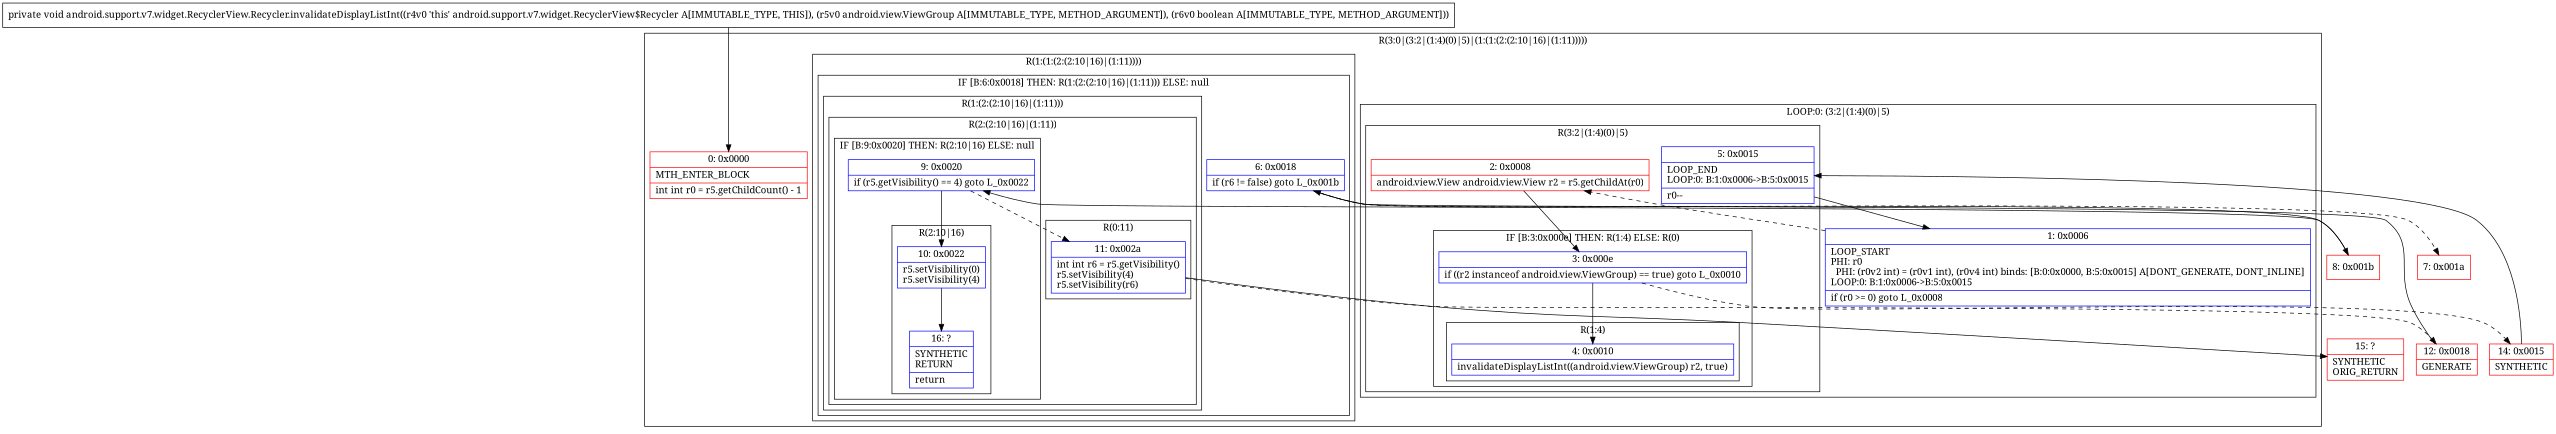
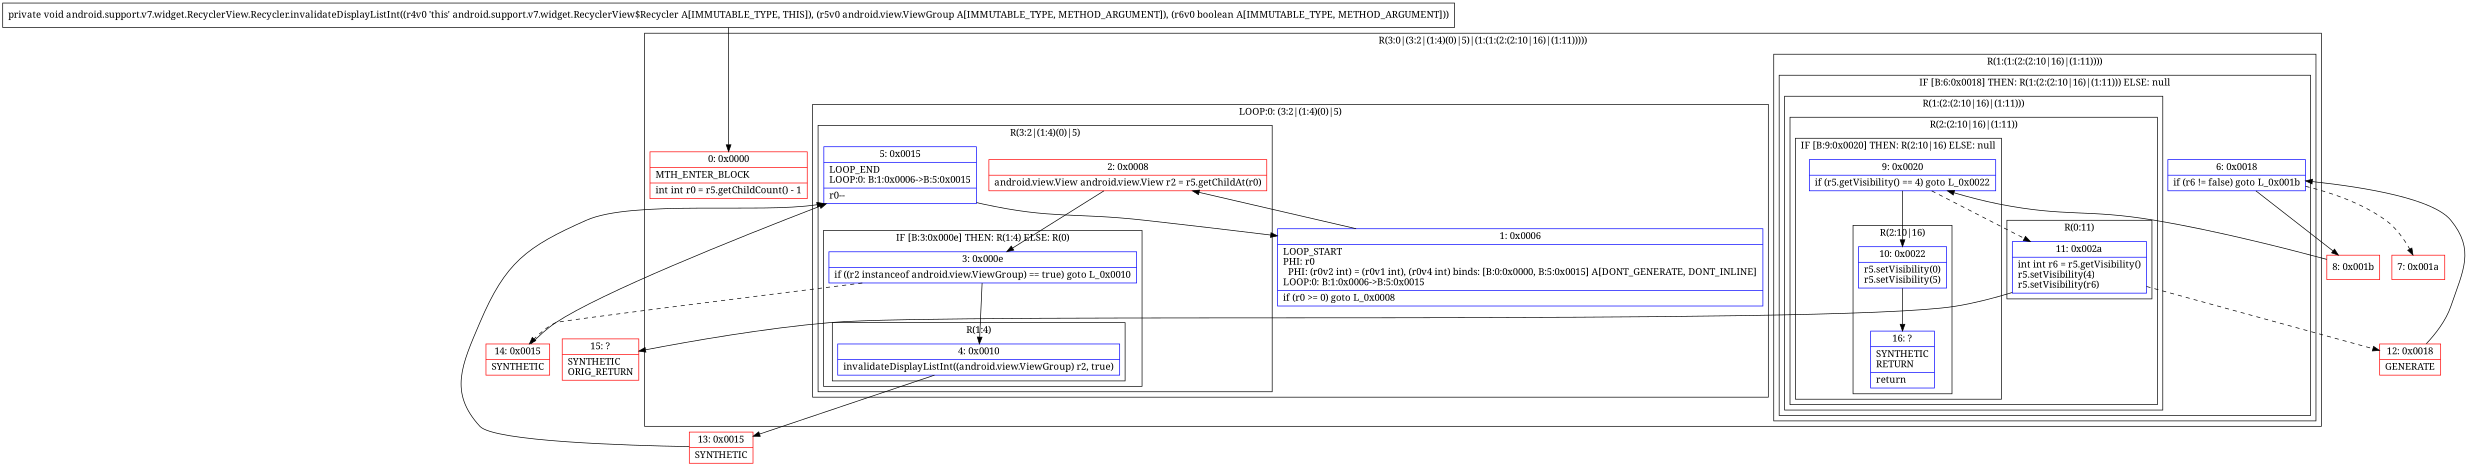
(1708, 213) -> (1278, 211)
(941, 280) -> (1903, 280)
none -> (721, 448)
